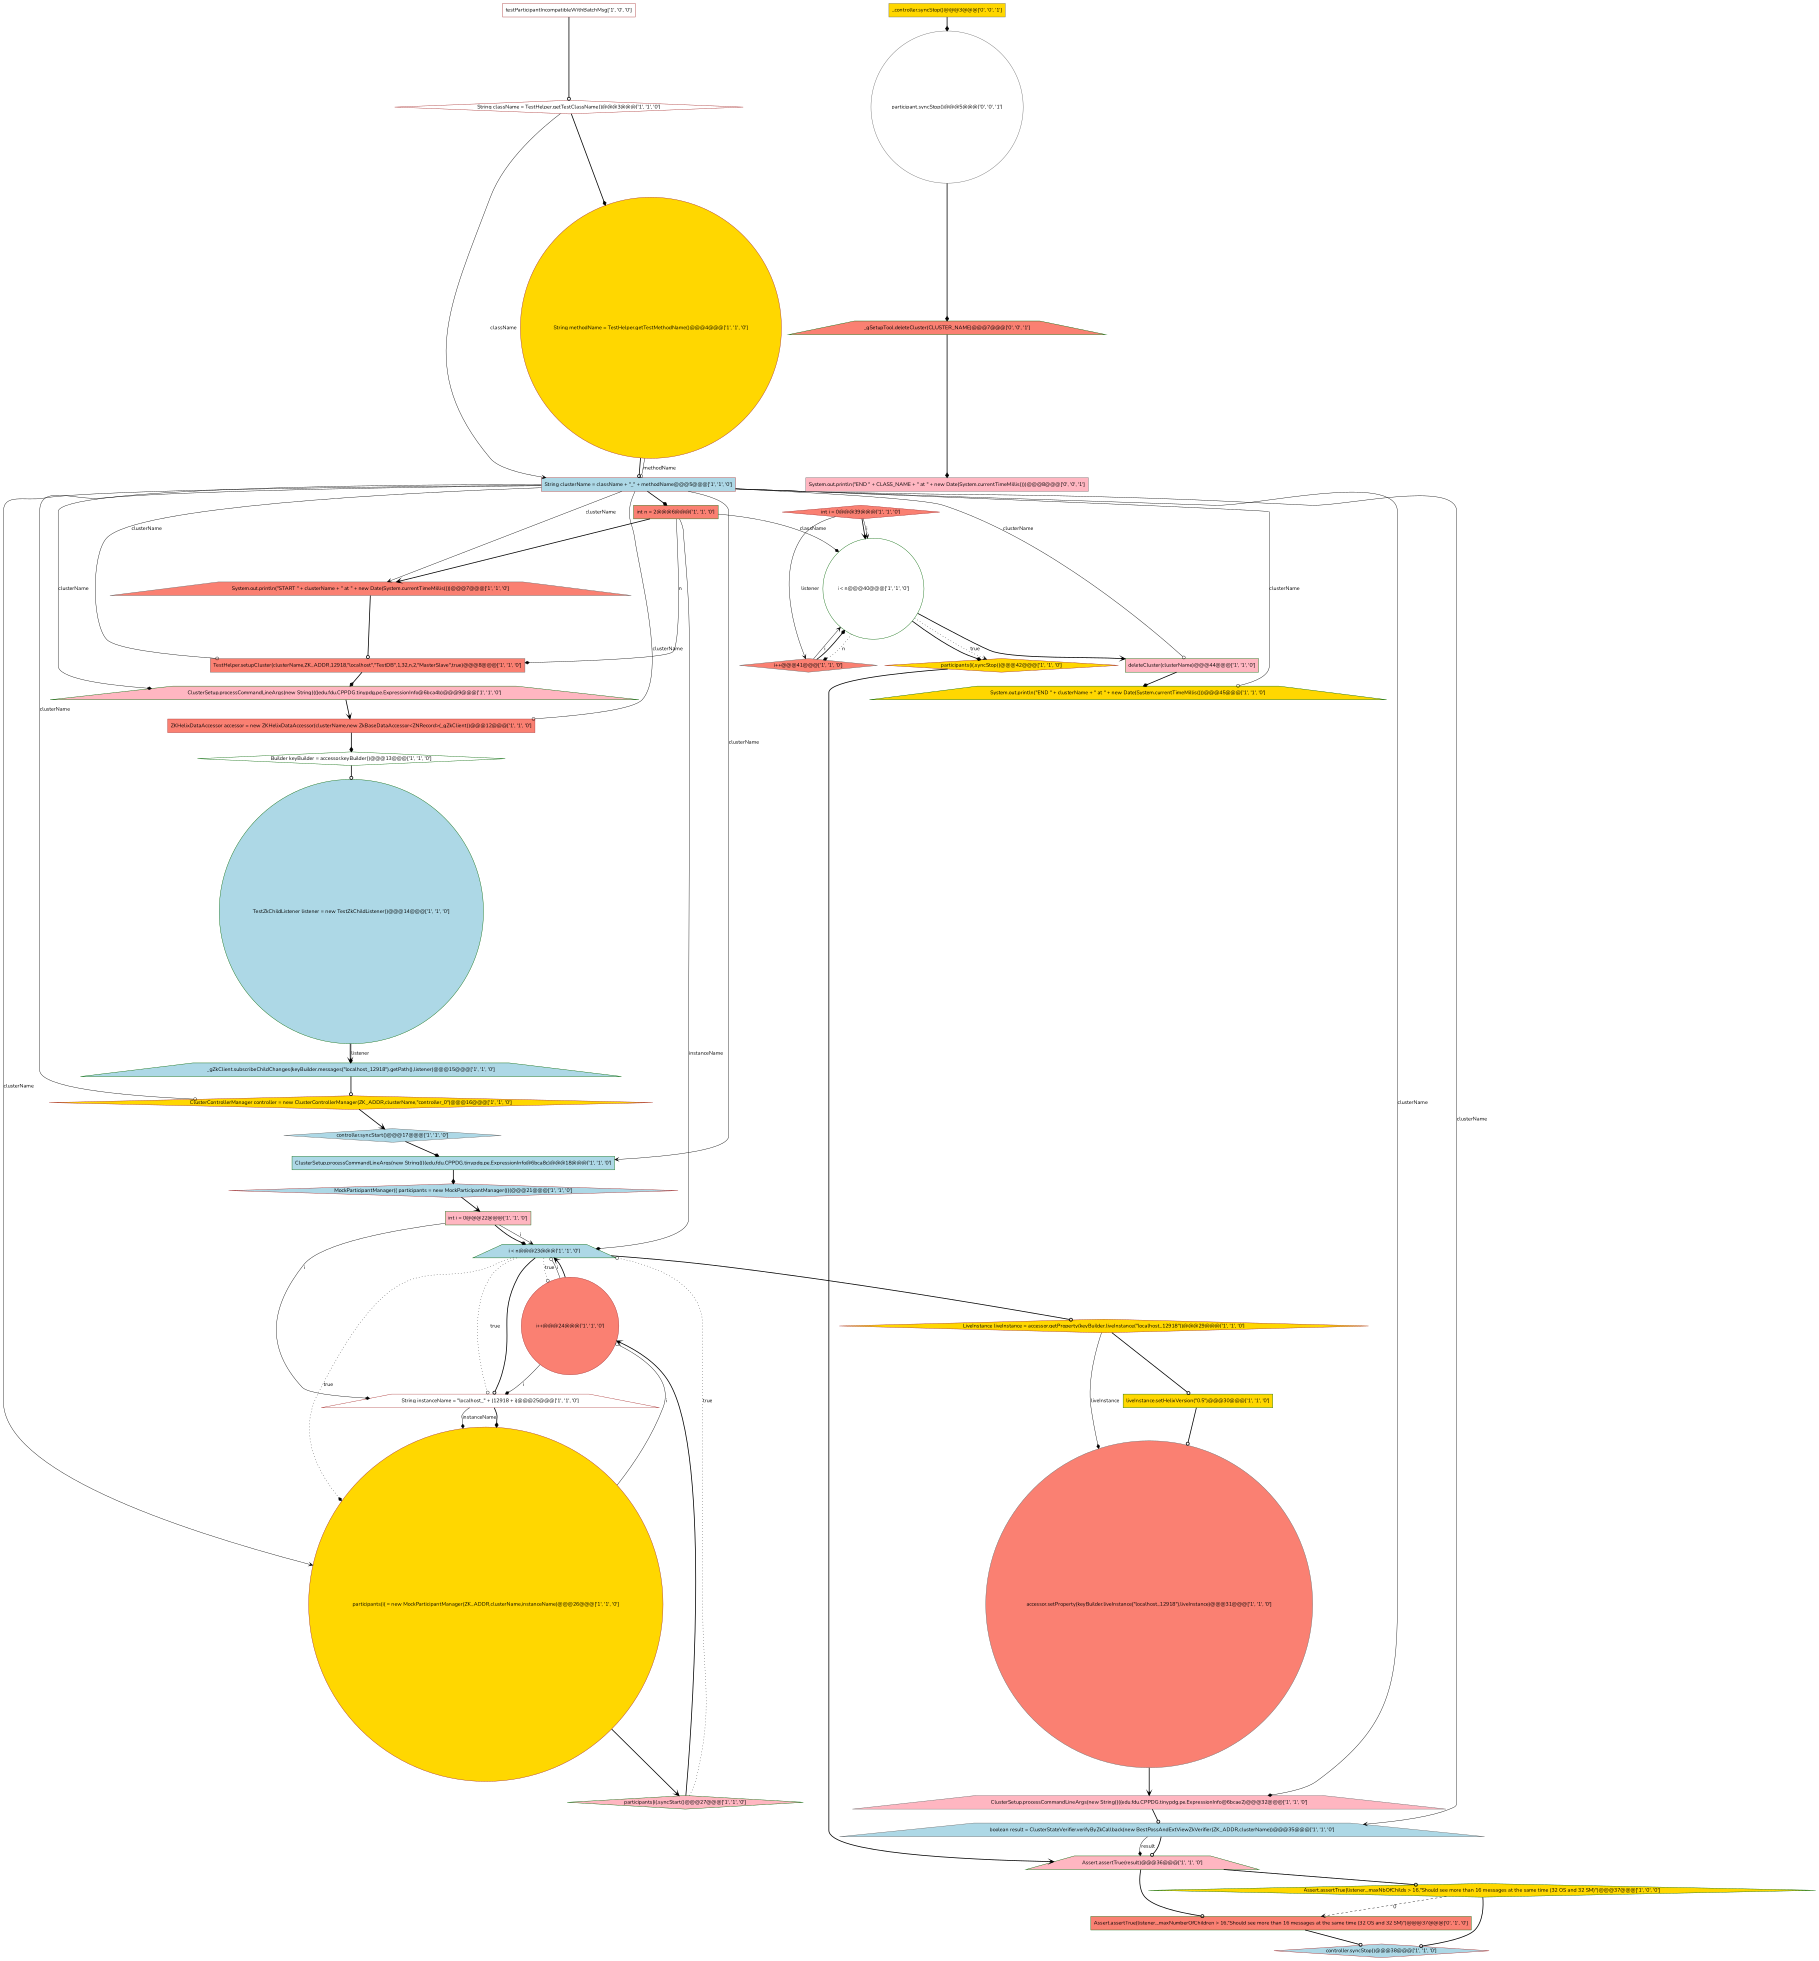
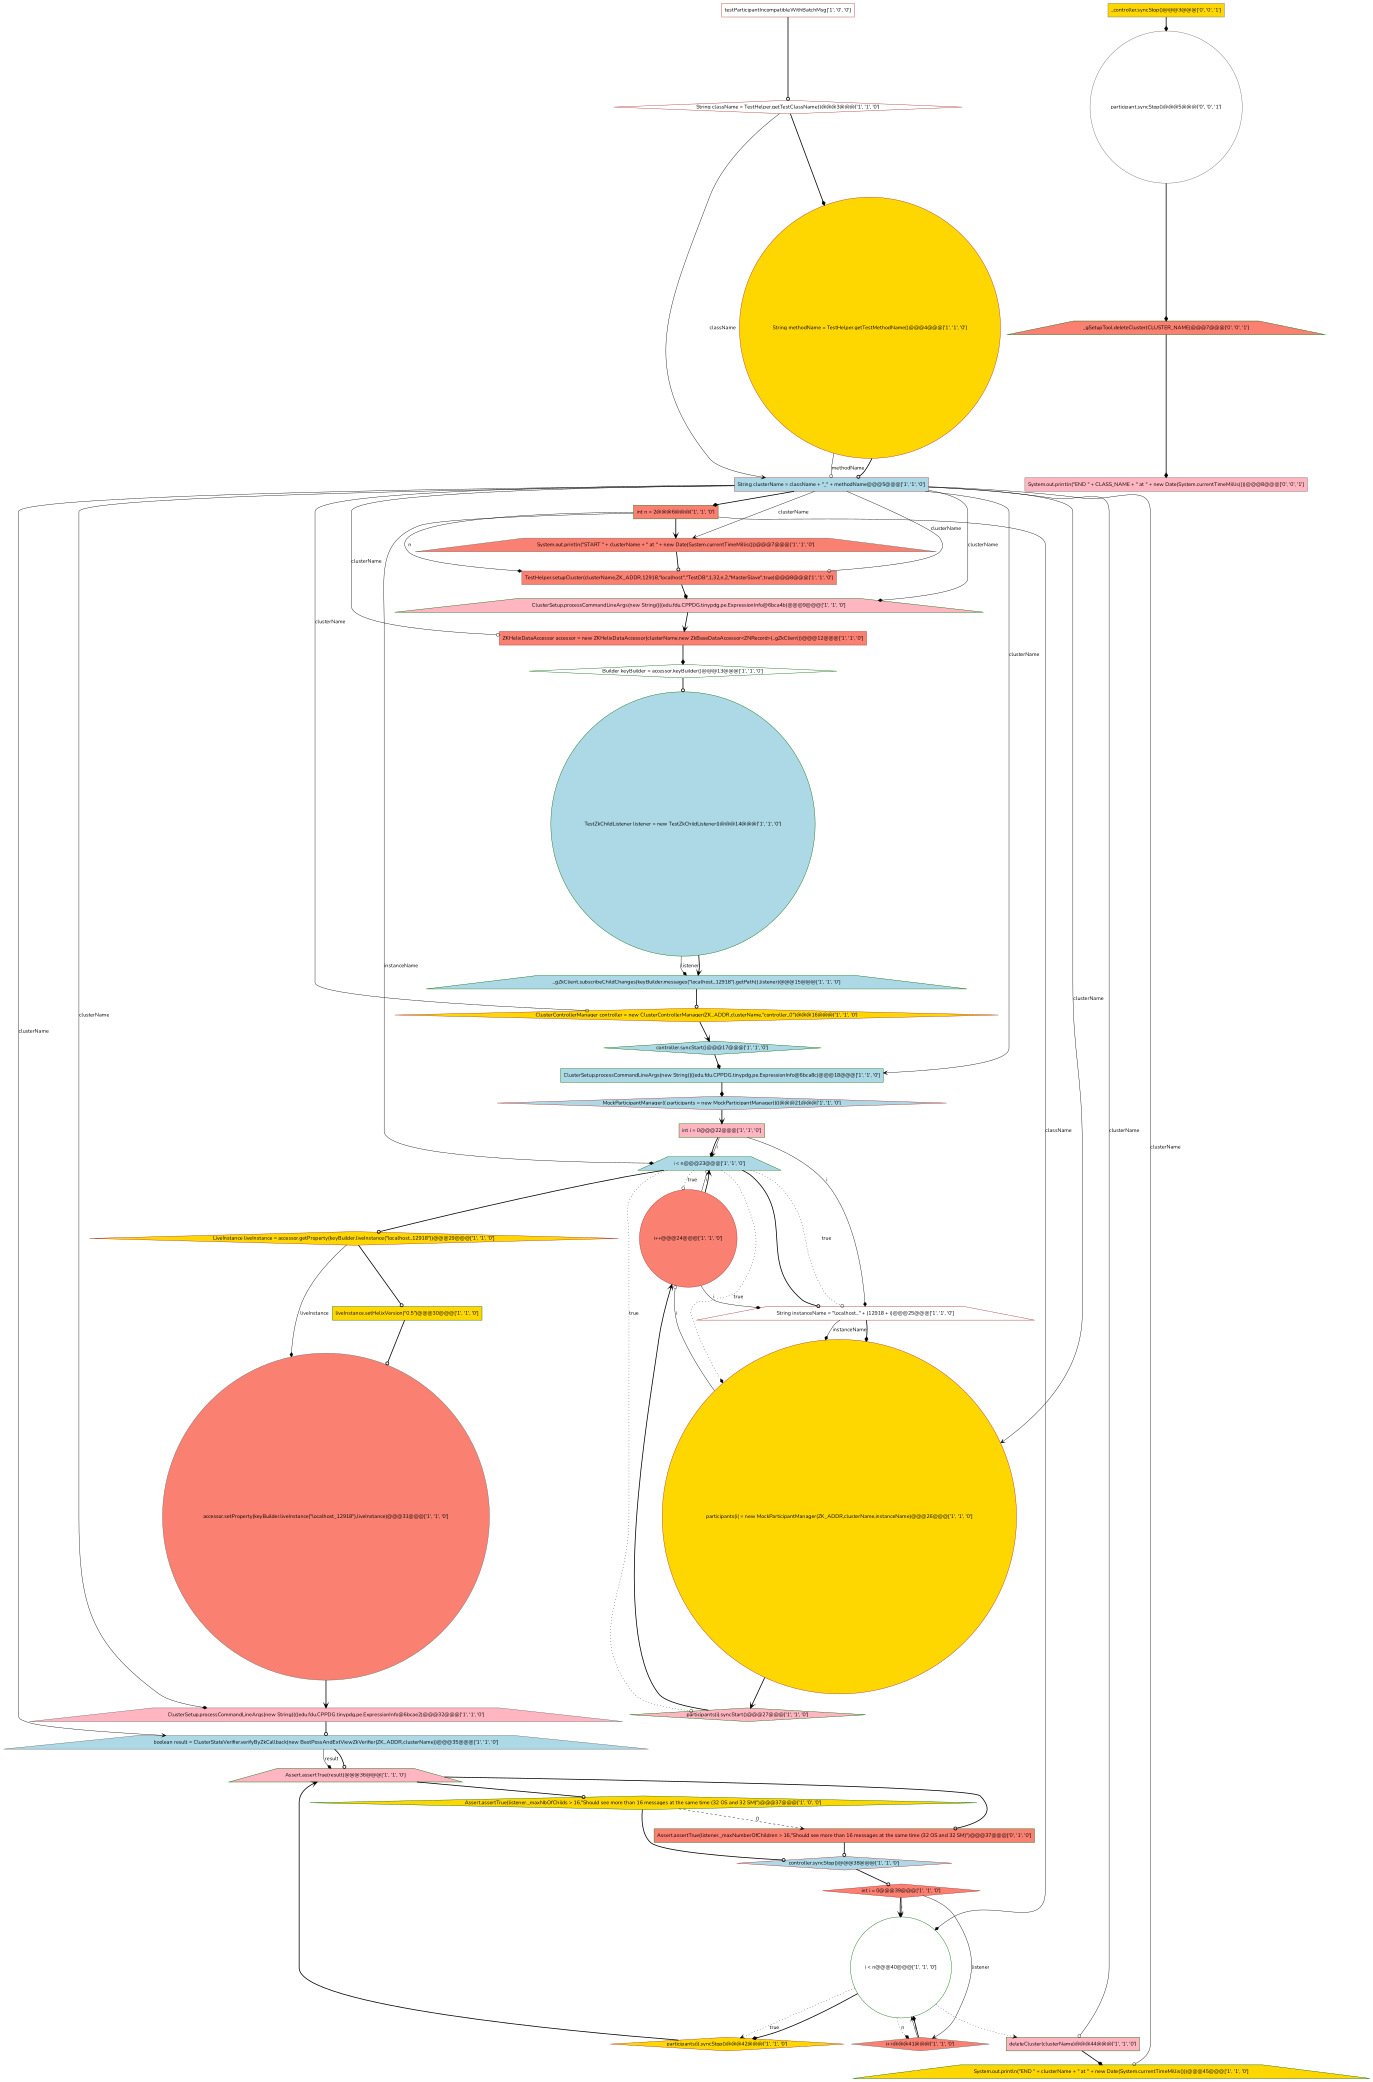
(1015, 655) -> (973, 2025)
(393, 1135) -> (712, 1048)
(703, 1503) -> (629, 1455)
none -> (872, 1876)
